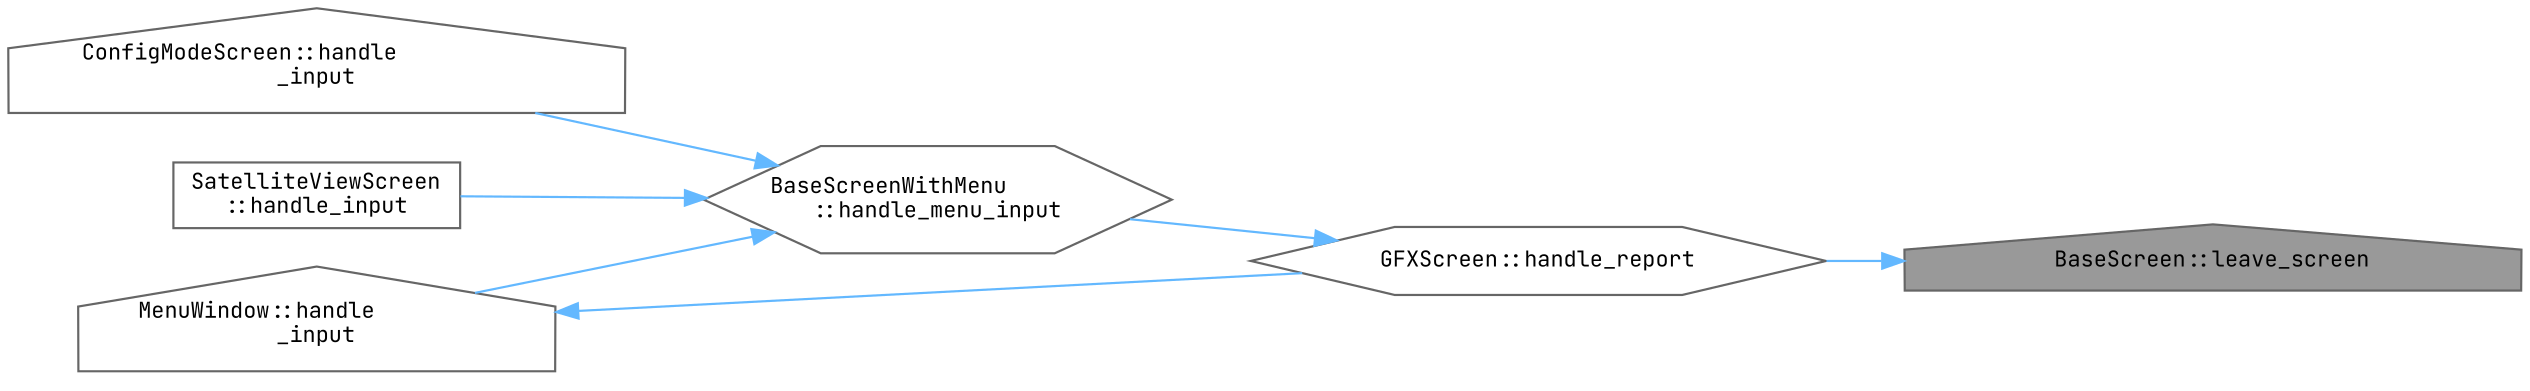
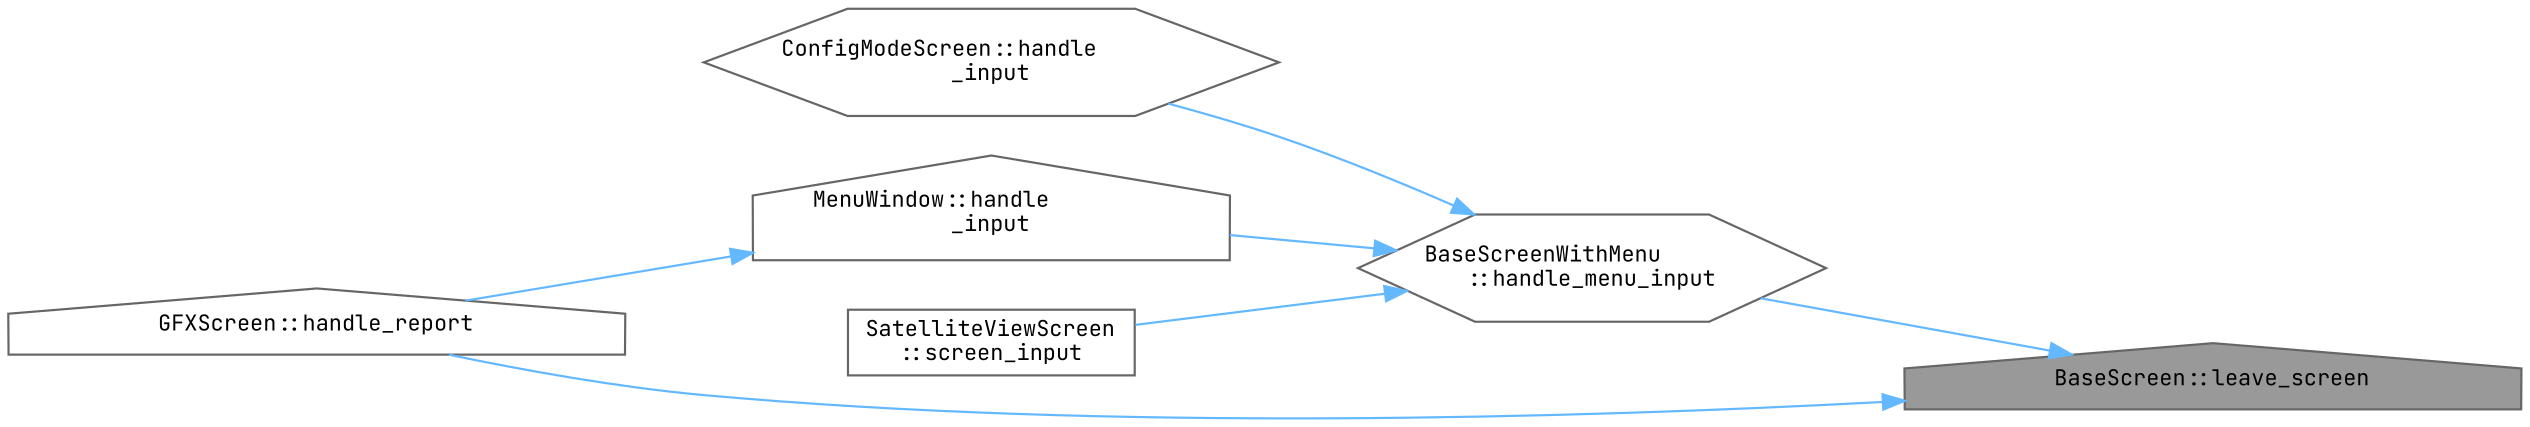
(317, 66) -> (991, 62)
(317, 195) -> (991, 343)
(1222, 229) -> (1905, 324)
(1538, 261) -> (317, 325)
